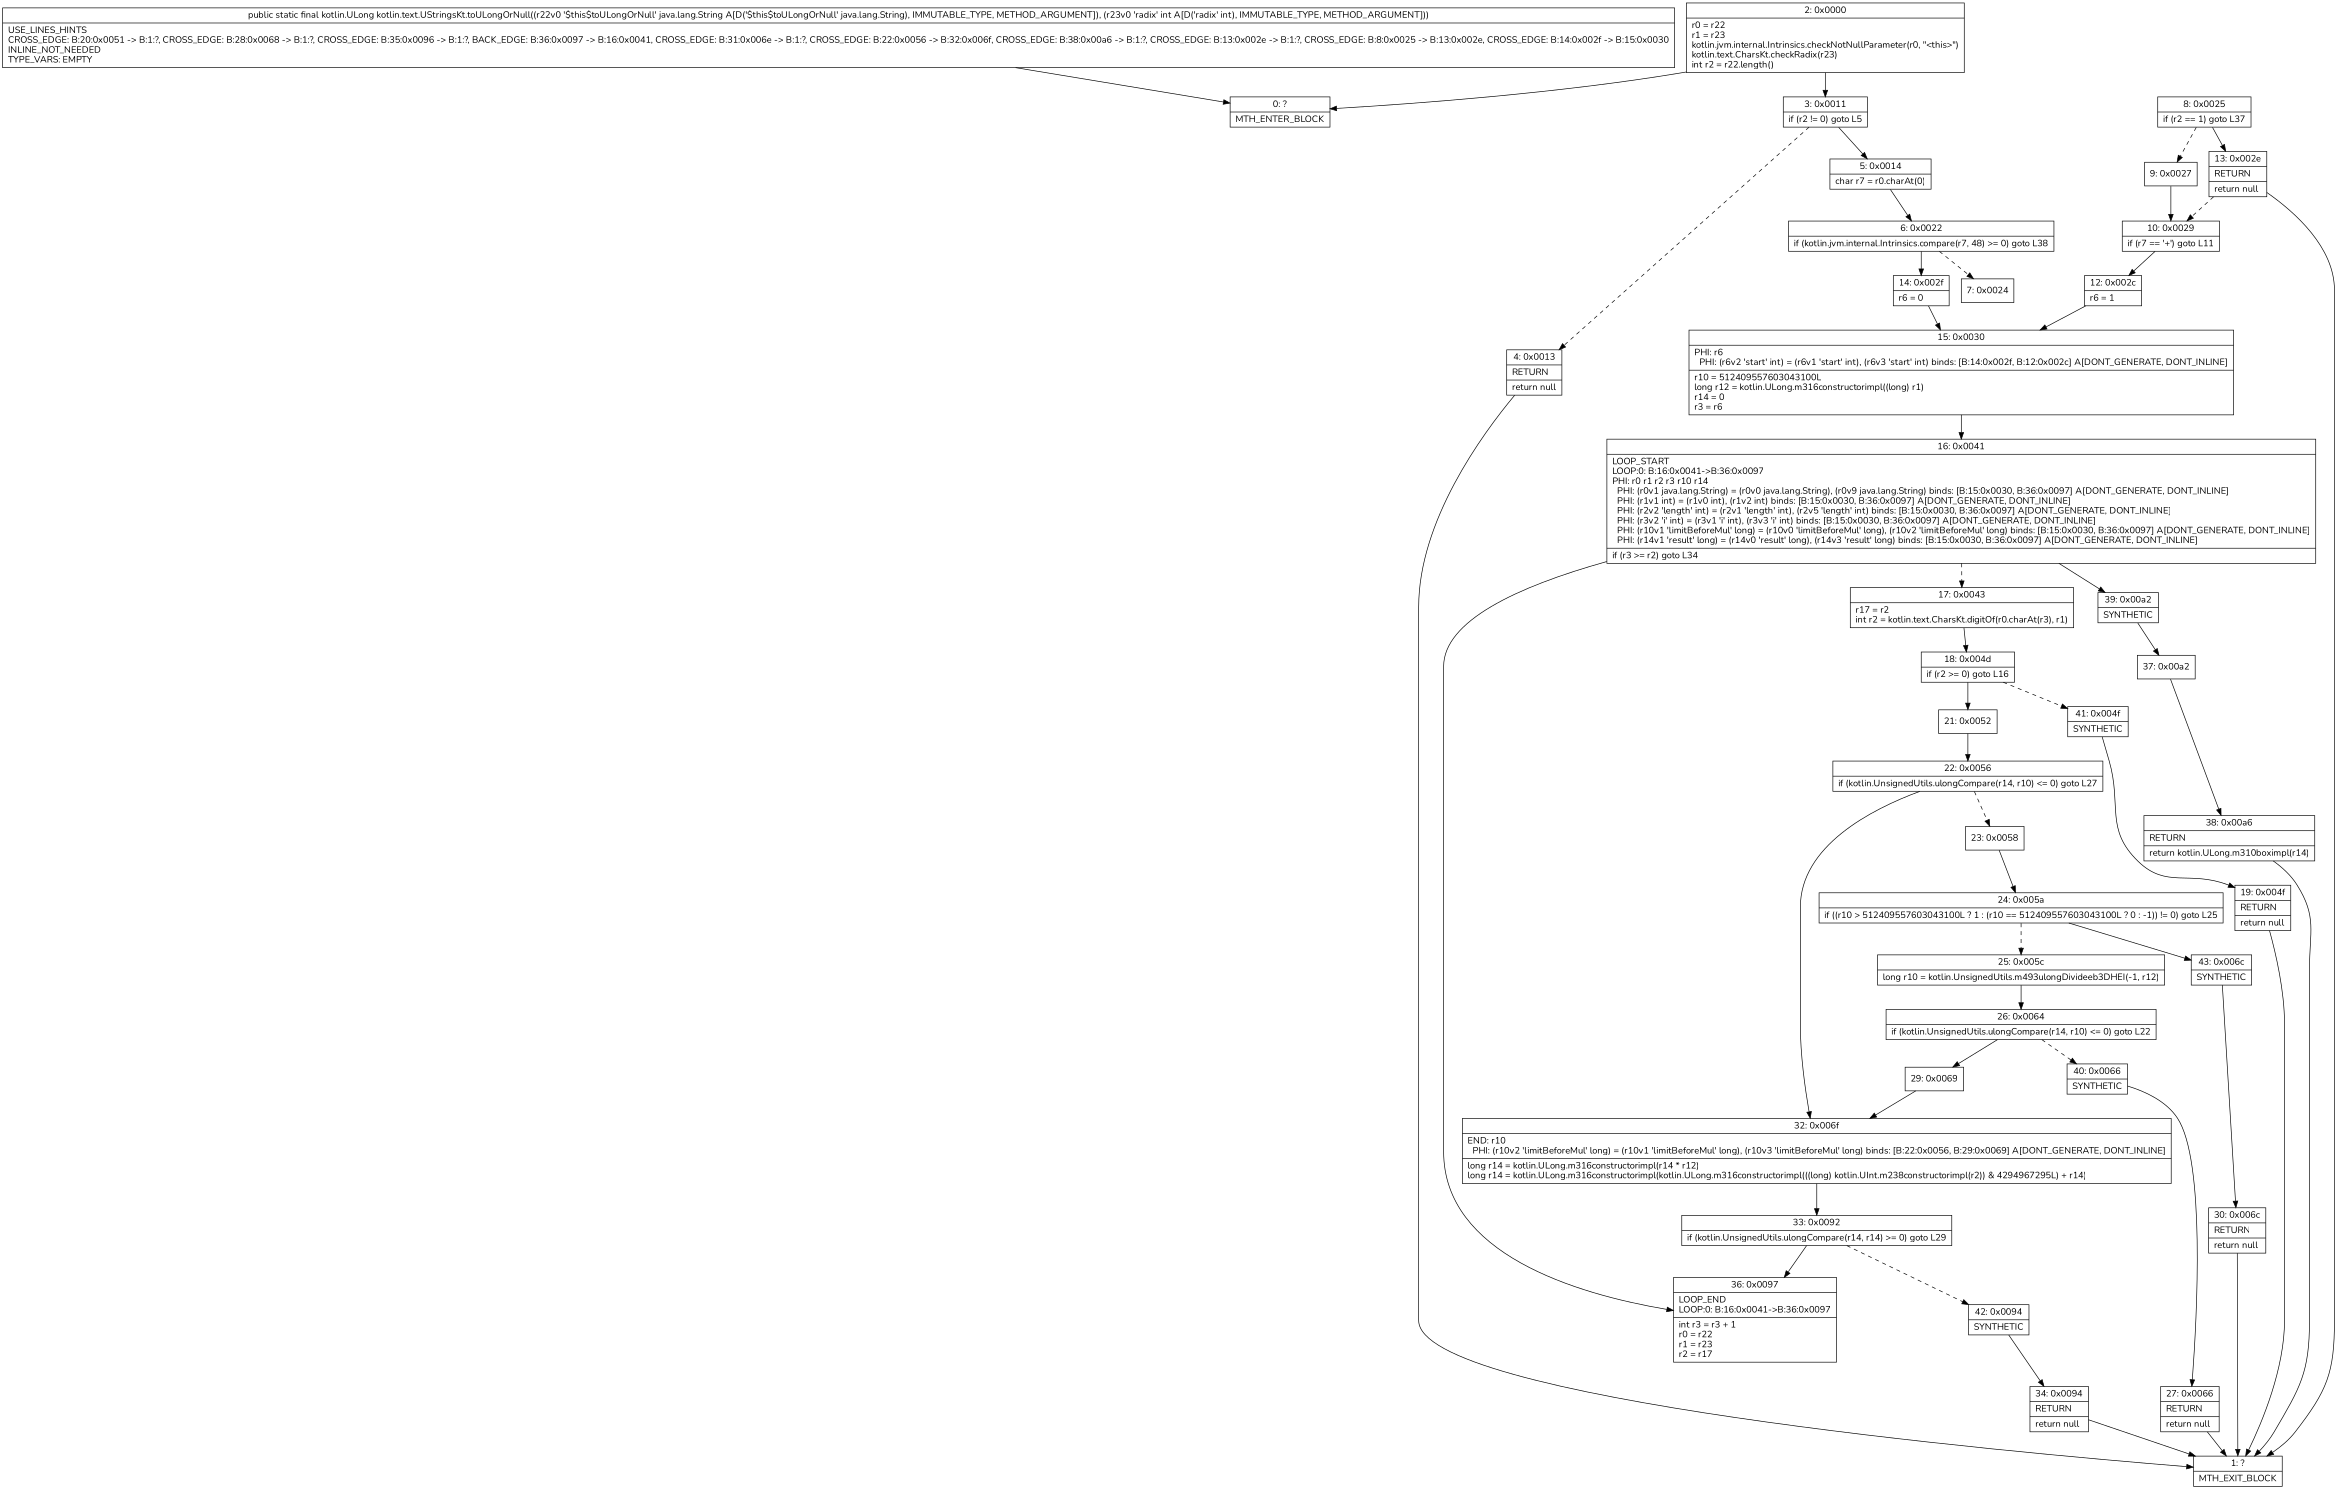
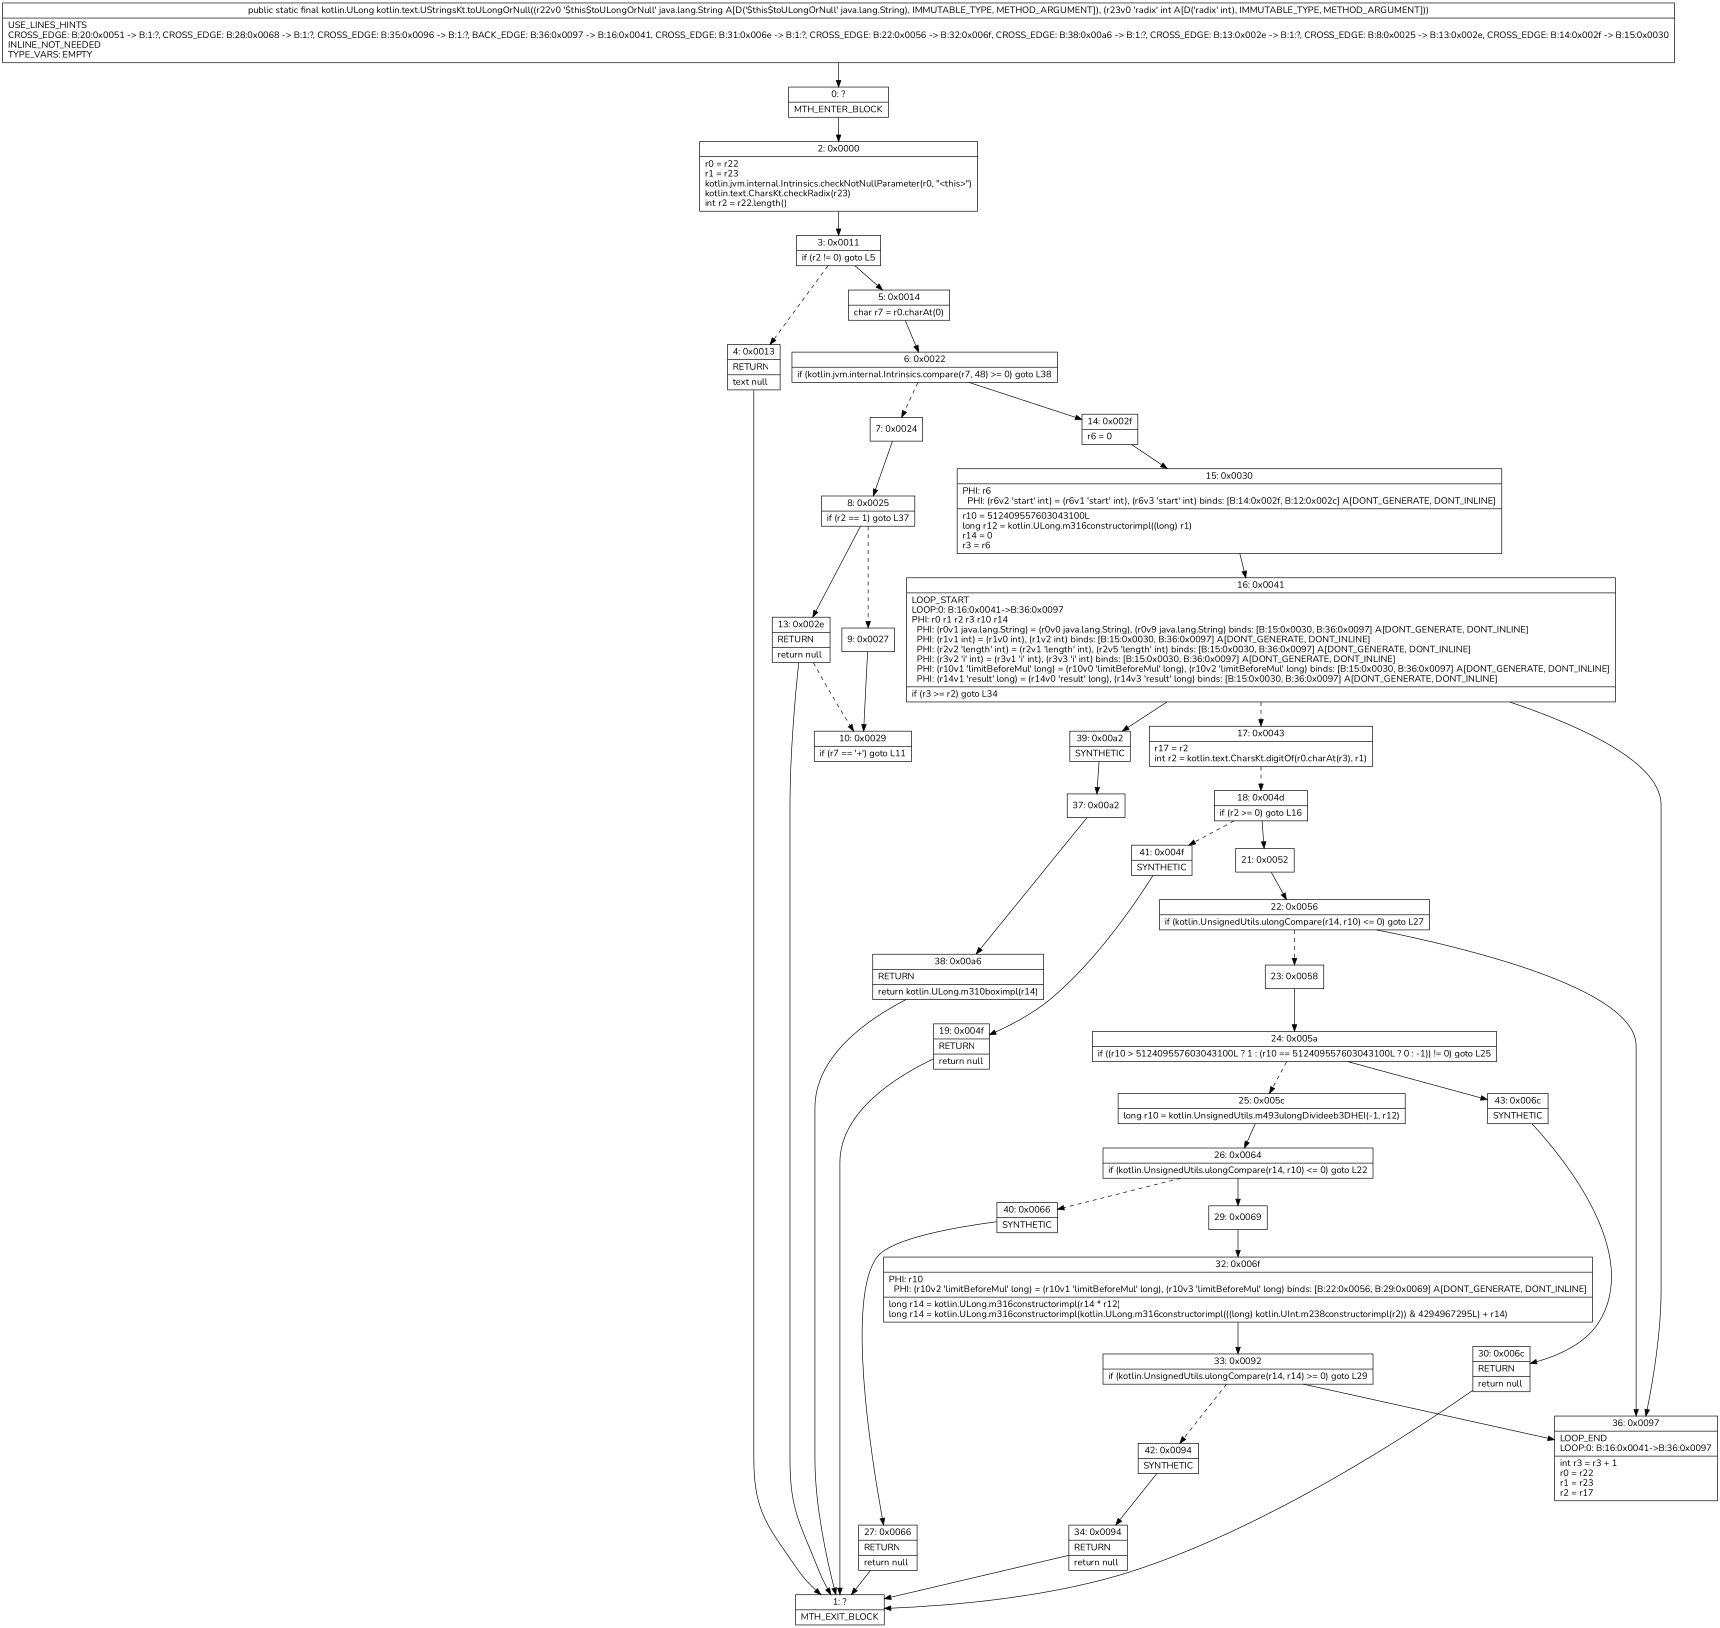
(1512, 95) -> (839, 126)
(2113, 291) -> none
(1534, 387) -> (751, 382)
none -> (884, 465)
(1965, 637) -> (1261, 775)
(1800, 921) -> (1636, 1080)
(1488, 1141) -> (907, 1279)
